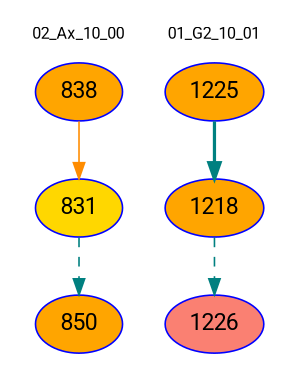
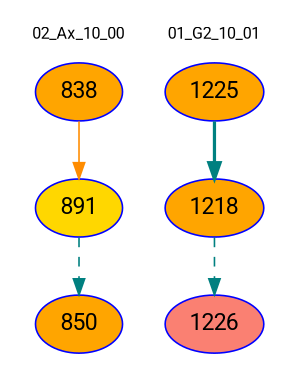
(79, 208) -> (79, 208)
